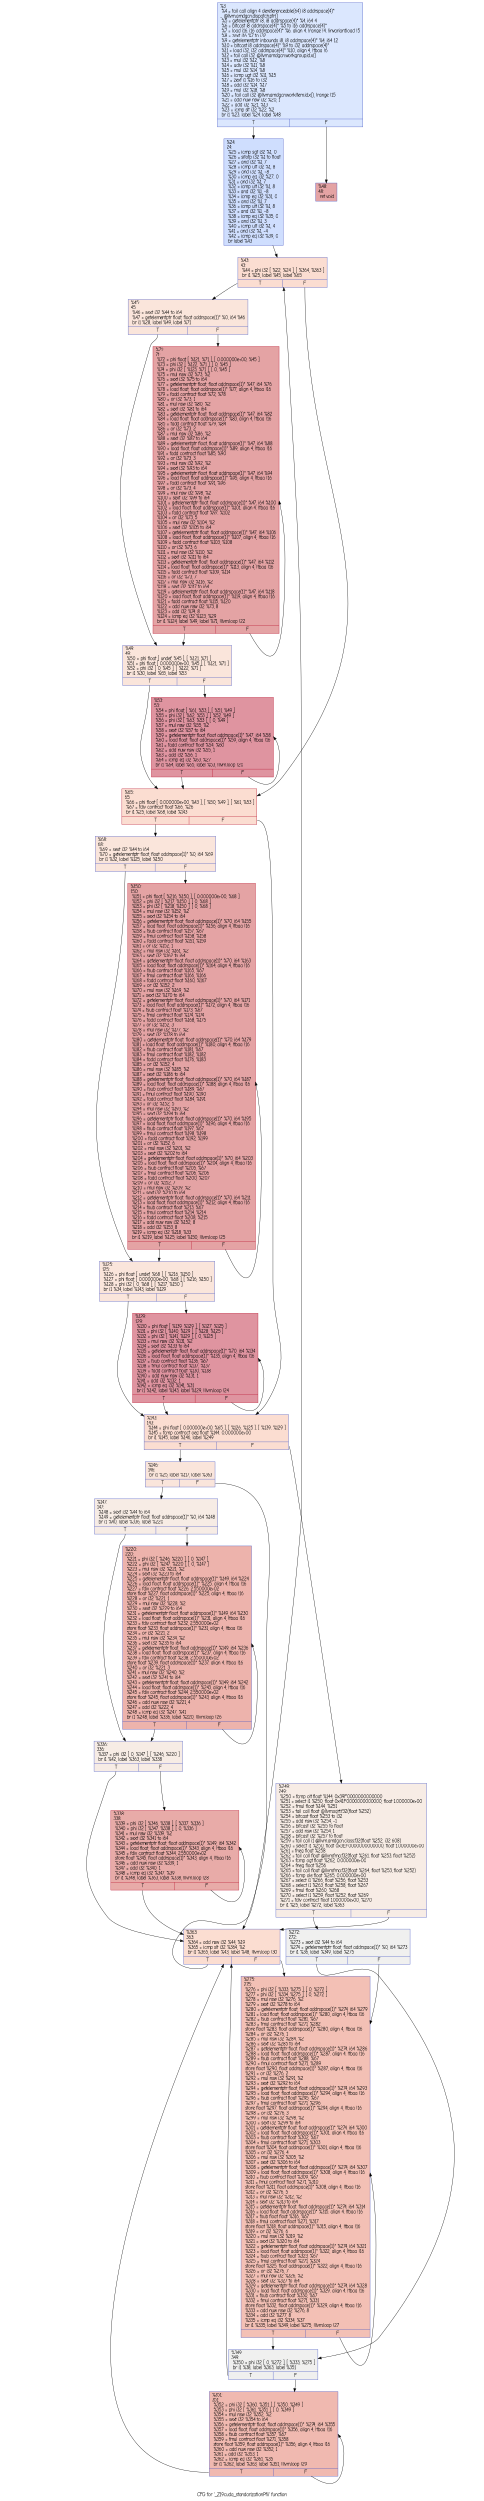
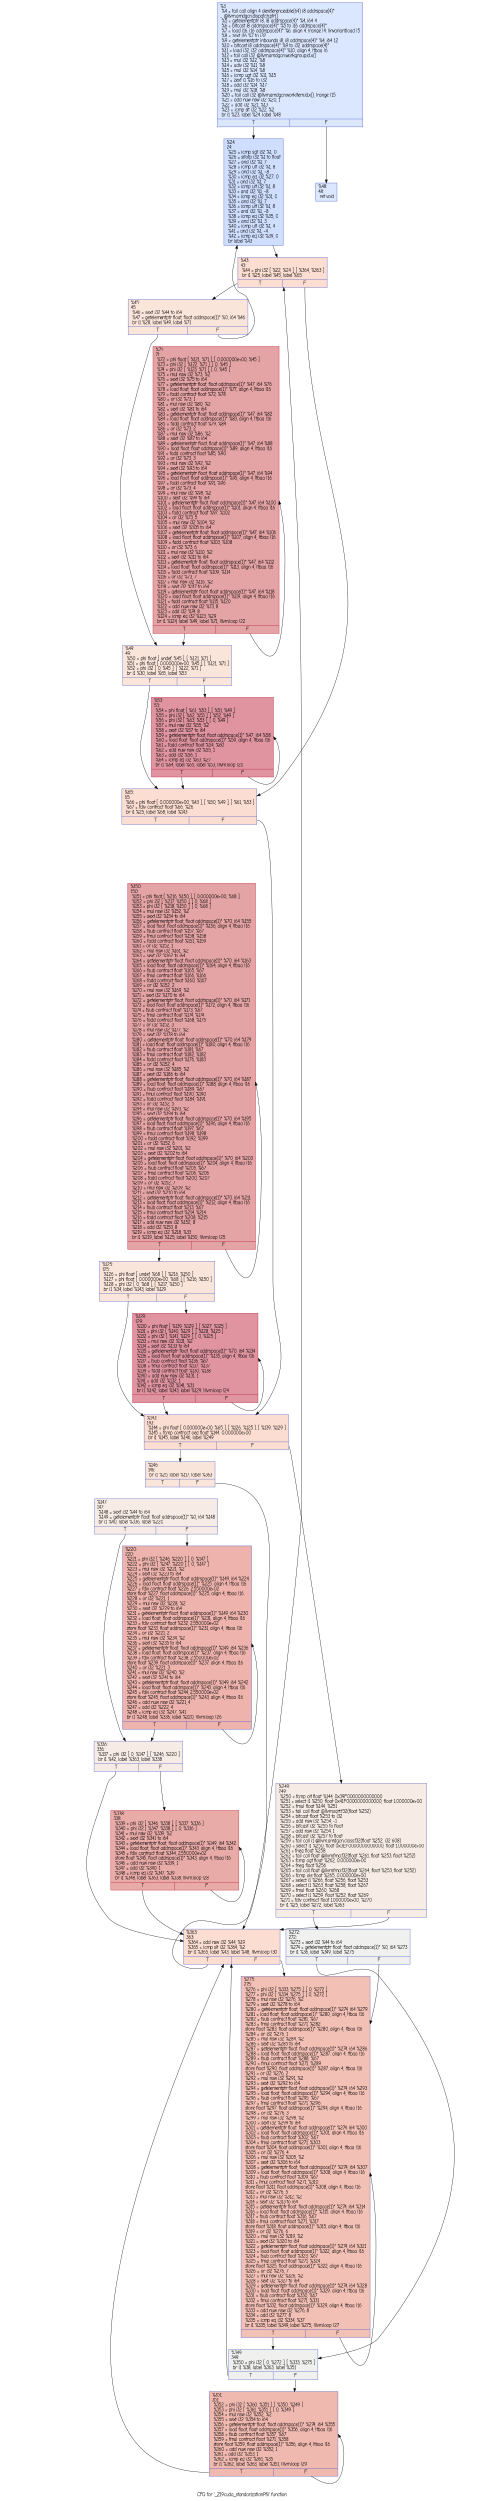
(326, 192) -> (326, 192)
(218, 339) -> (250, 305)
(189, 807) -> (189, 807)
(155, 854) -> none
(162, 1491) -> none
(276, 2217) -> (280, 2217)
